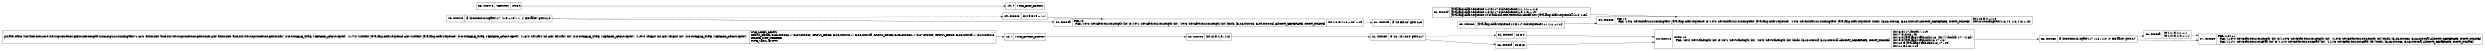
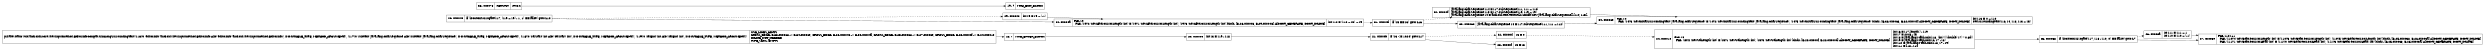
none -> (1437, 19)
none -> (1440, 23)
(1589, 36) -> (1589, 36)
(1681, 38) -> (1680, 38)
(1589, 44) -> none
